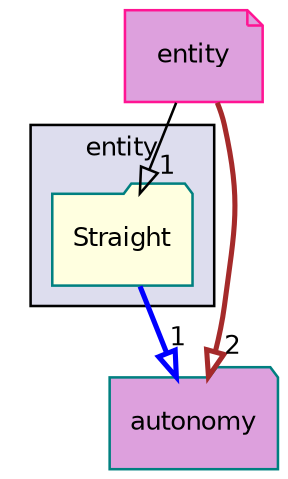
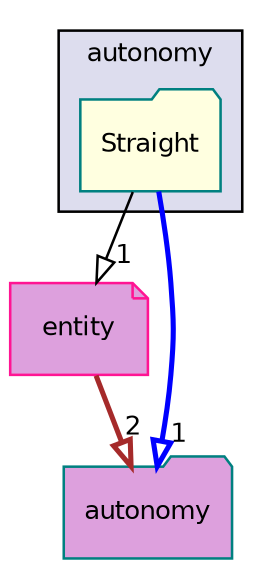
(161, 141) -> (119, 227)
(122, 149) -> (150, 55)
